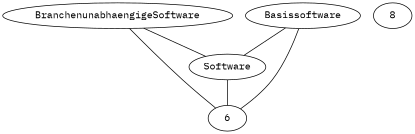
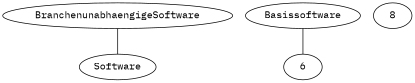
(265, 42) -> none
(171, 70) -> none
(227, 93) -> none
